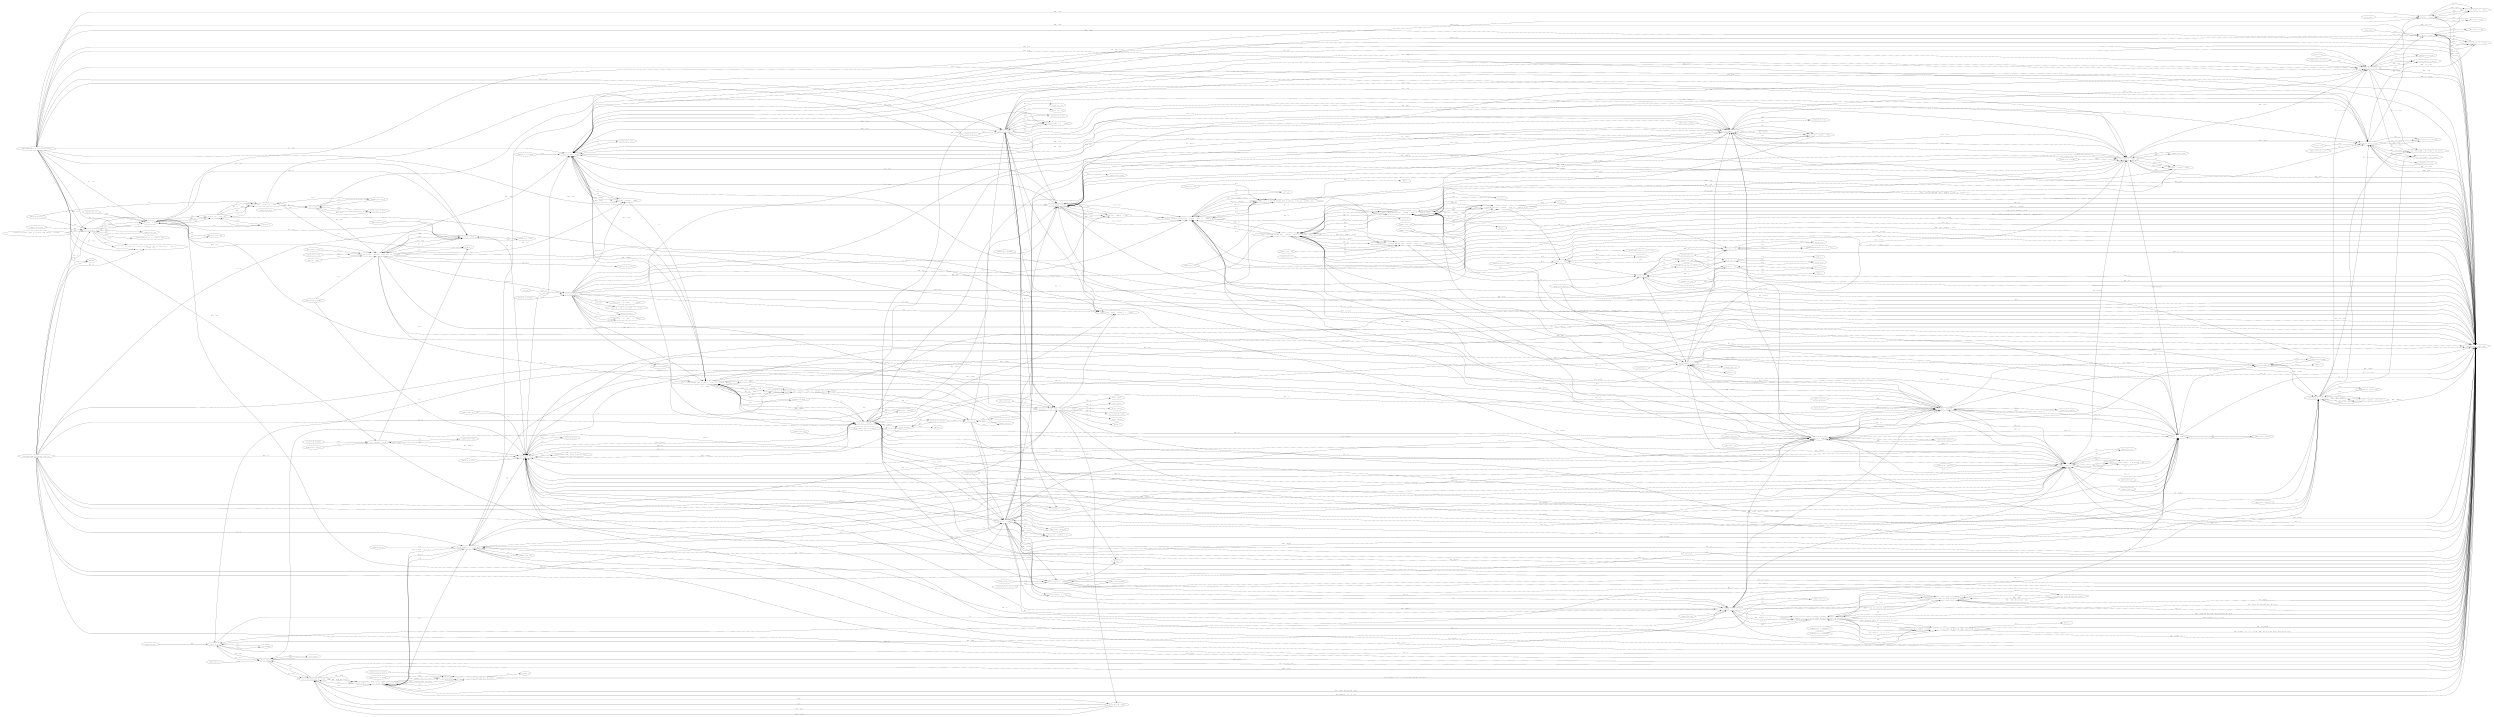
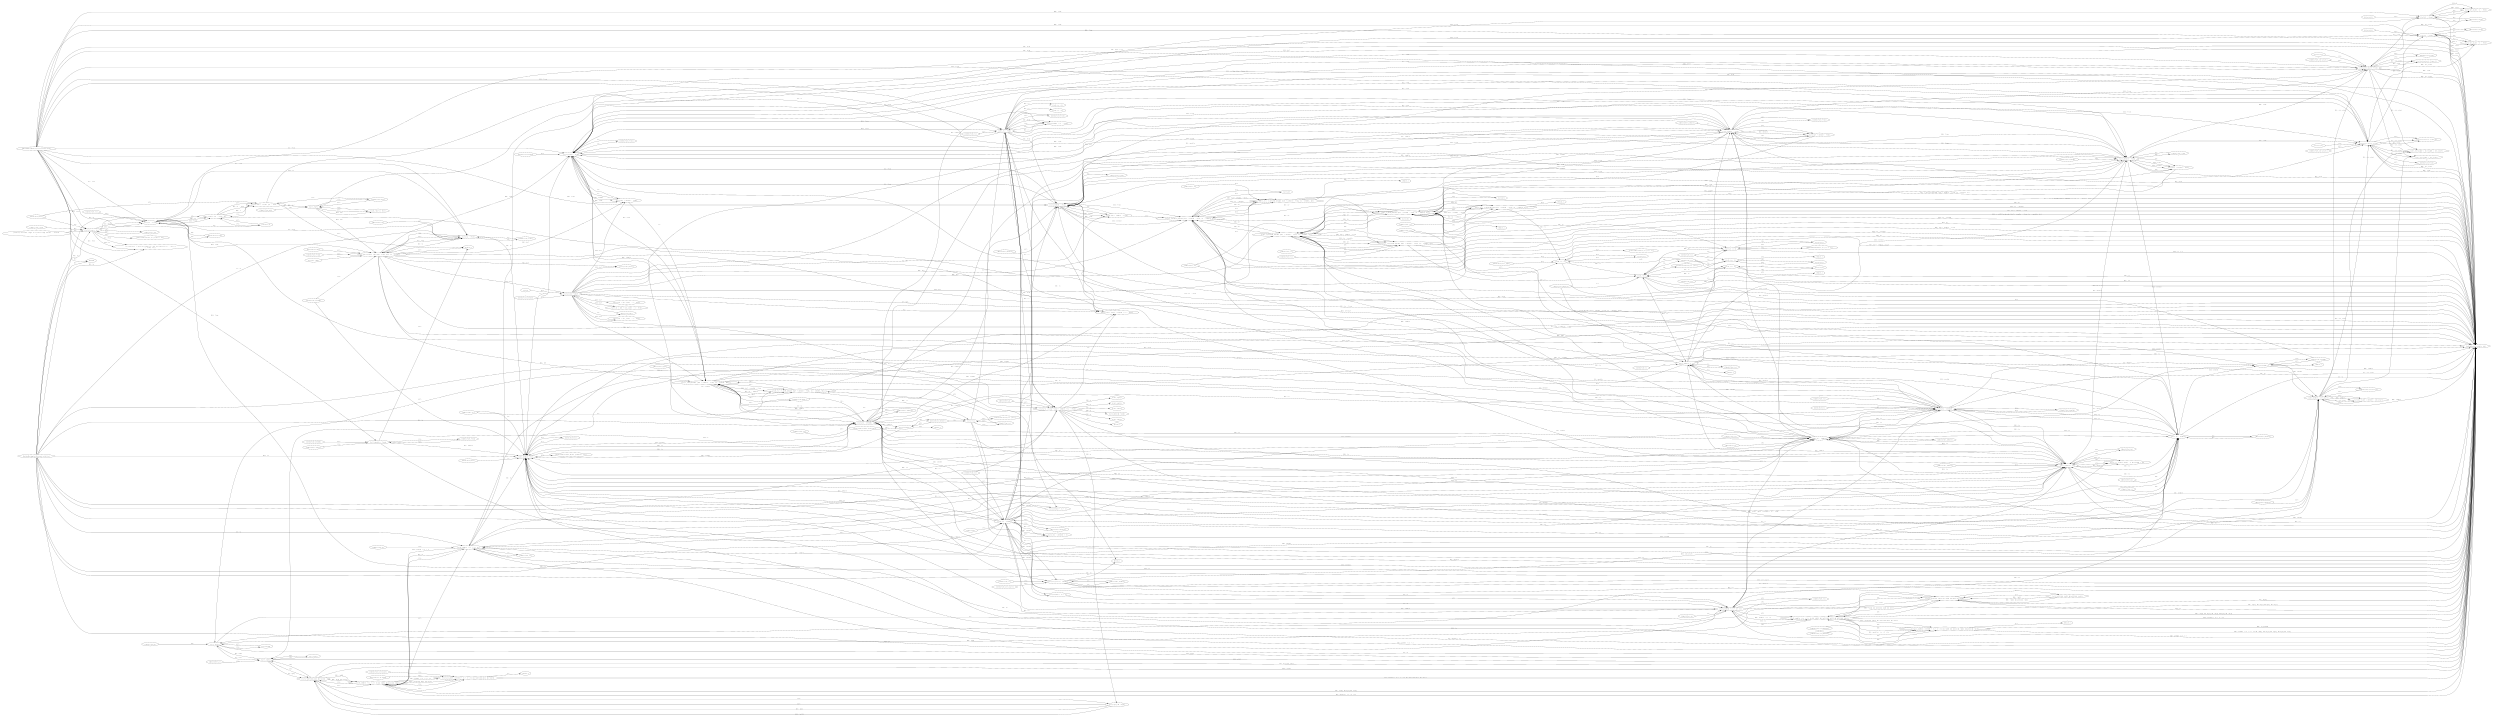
(606, 338) -> (590, 273)
